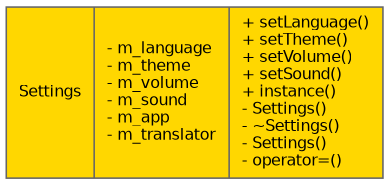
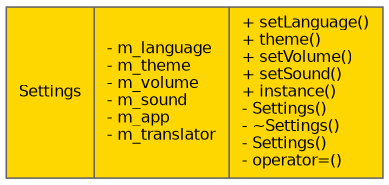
(295, 40) -> (282, 40)
